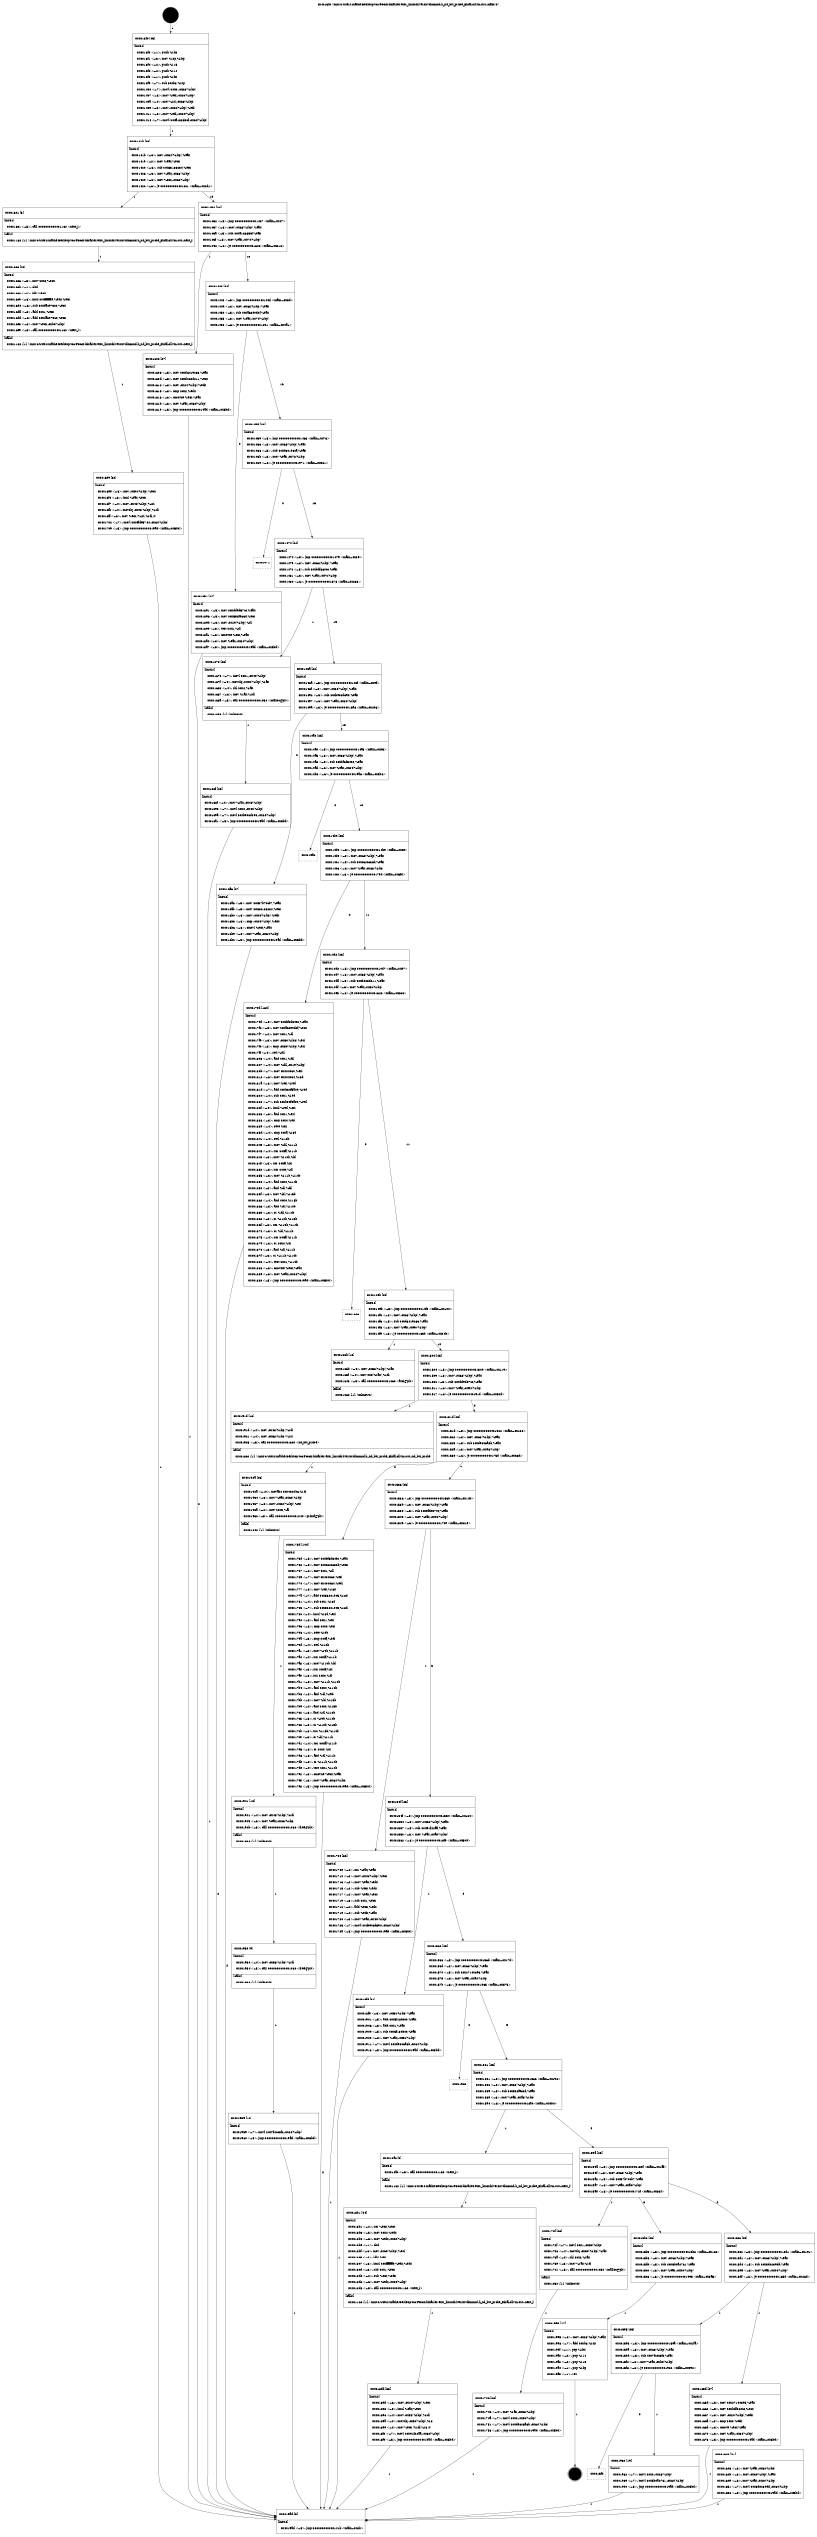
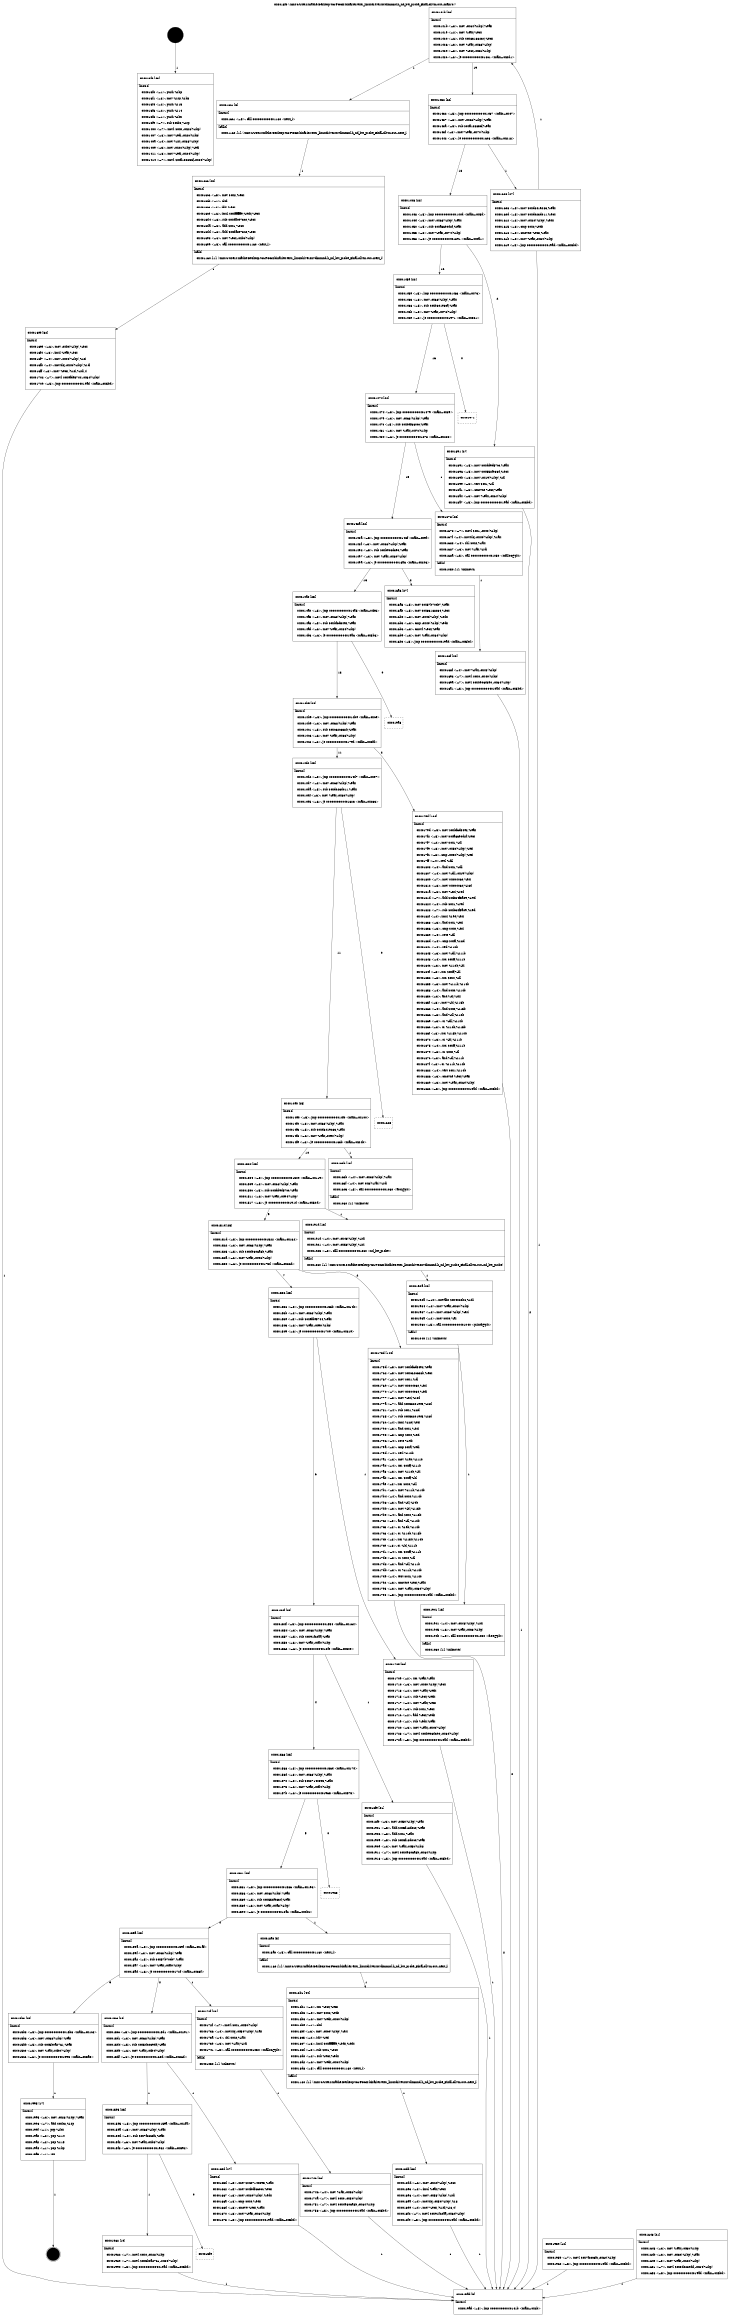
(171, 130) -> (535, 125)
(216, 1749) -> none
(274, 1966) -> none
